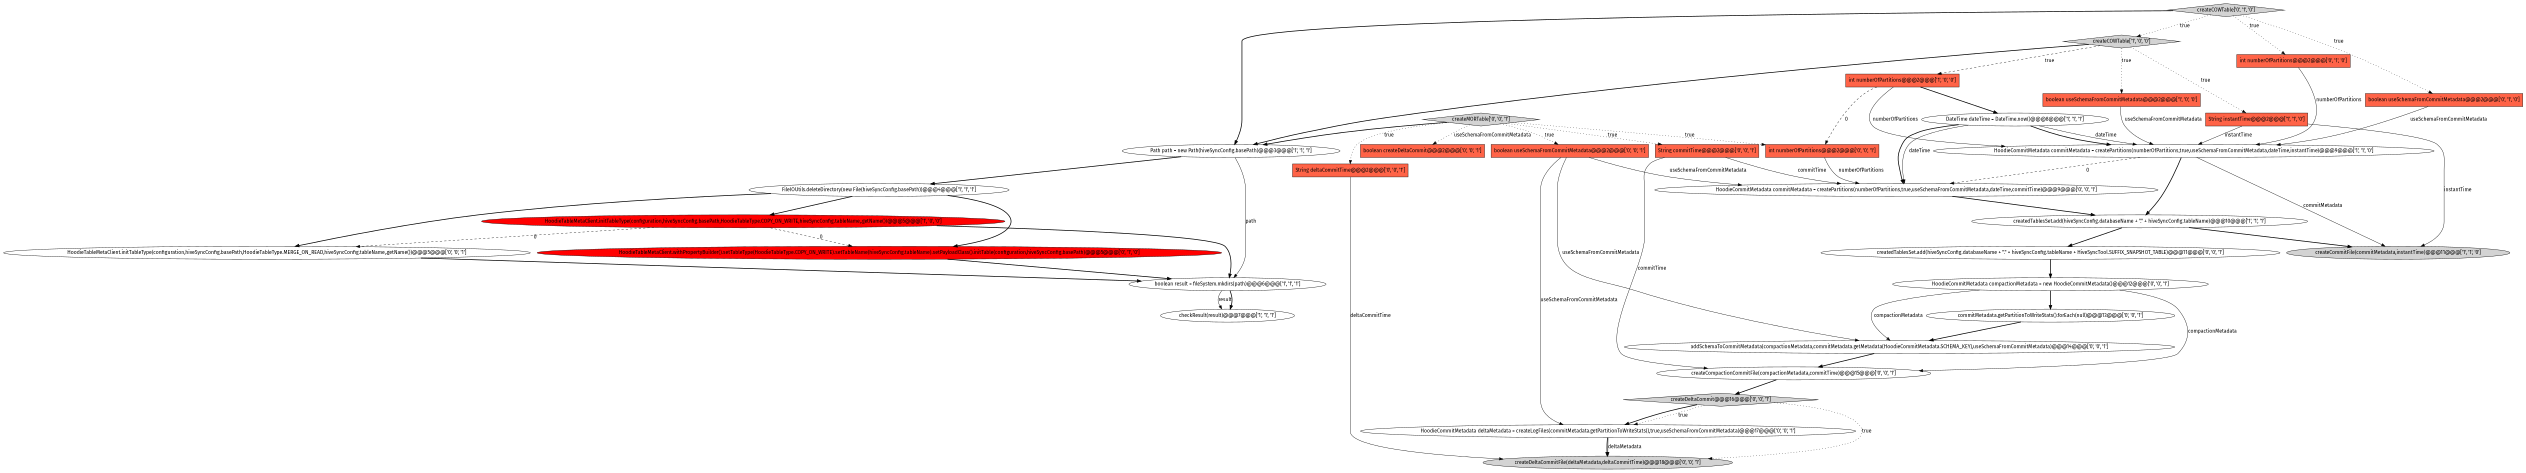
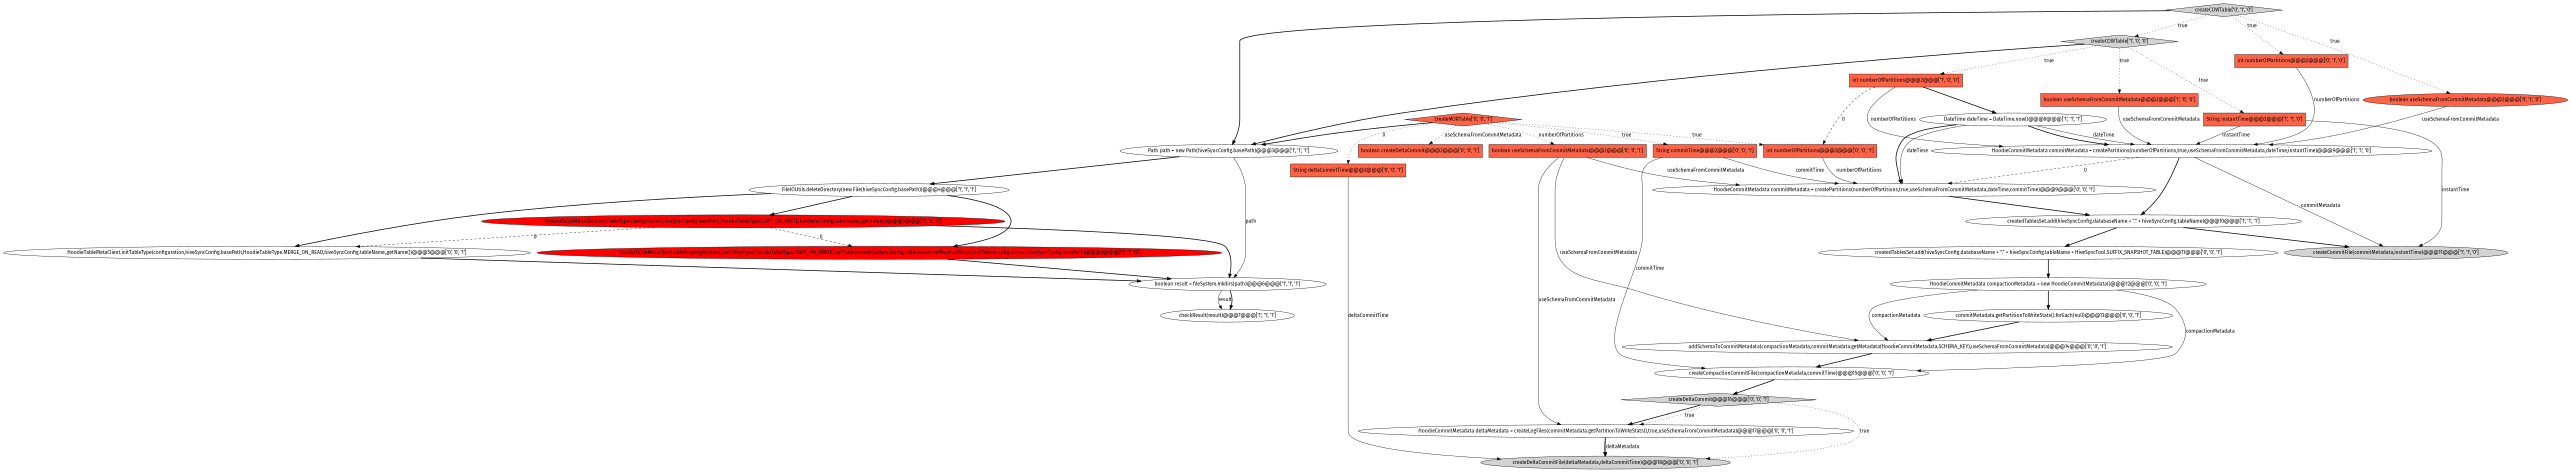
(2021, 60) -> (2021, 60)
(2444, 100) -> (2465, 100)
(1481, 120) -> (1463, 120)
(1389, 135) -> (1384, 135)
(1549, 135) -> (1561, 135)
